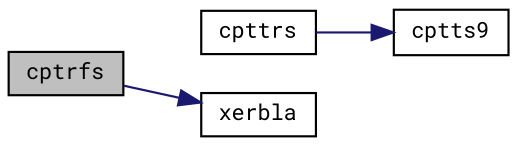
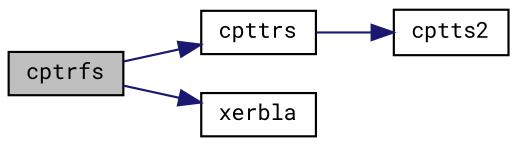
(451, 32) -> (451, 32)
none -> (152, 55)
